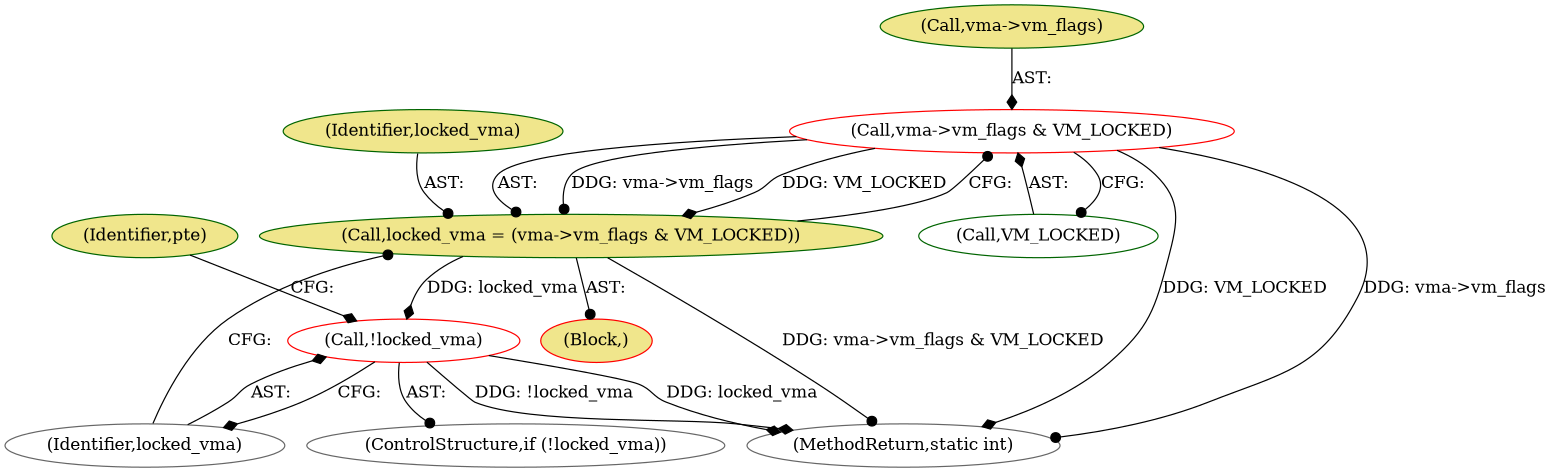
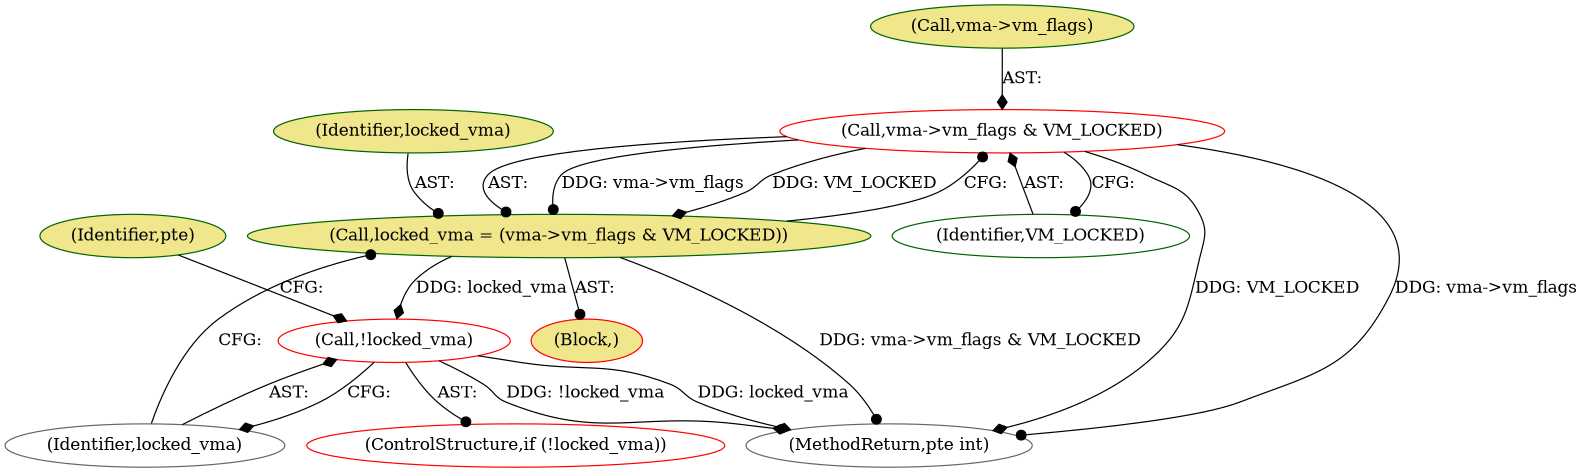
(1038, 236) -> (1041, 236)
(516, 446) -> (516, 446)
(904, 446) -> (889, 446)
